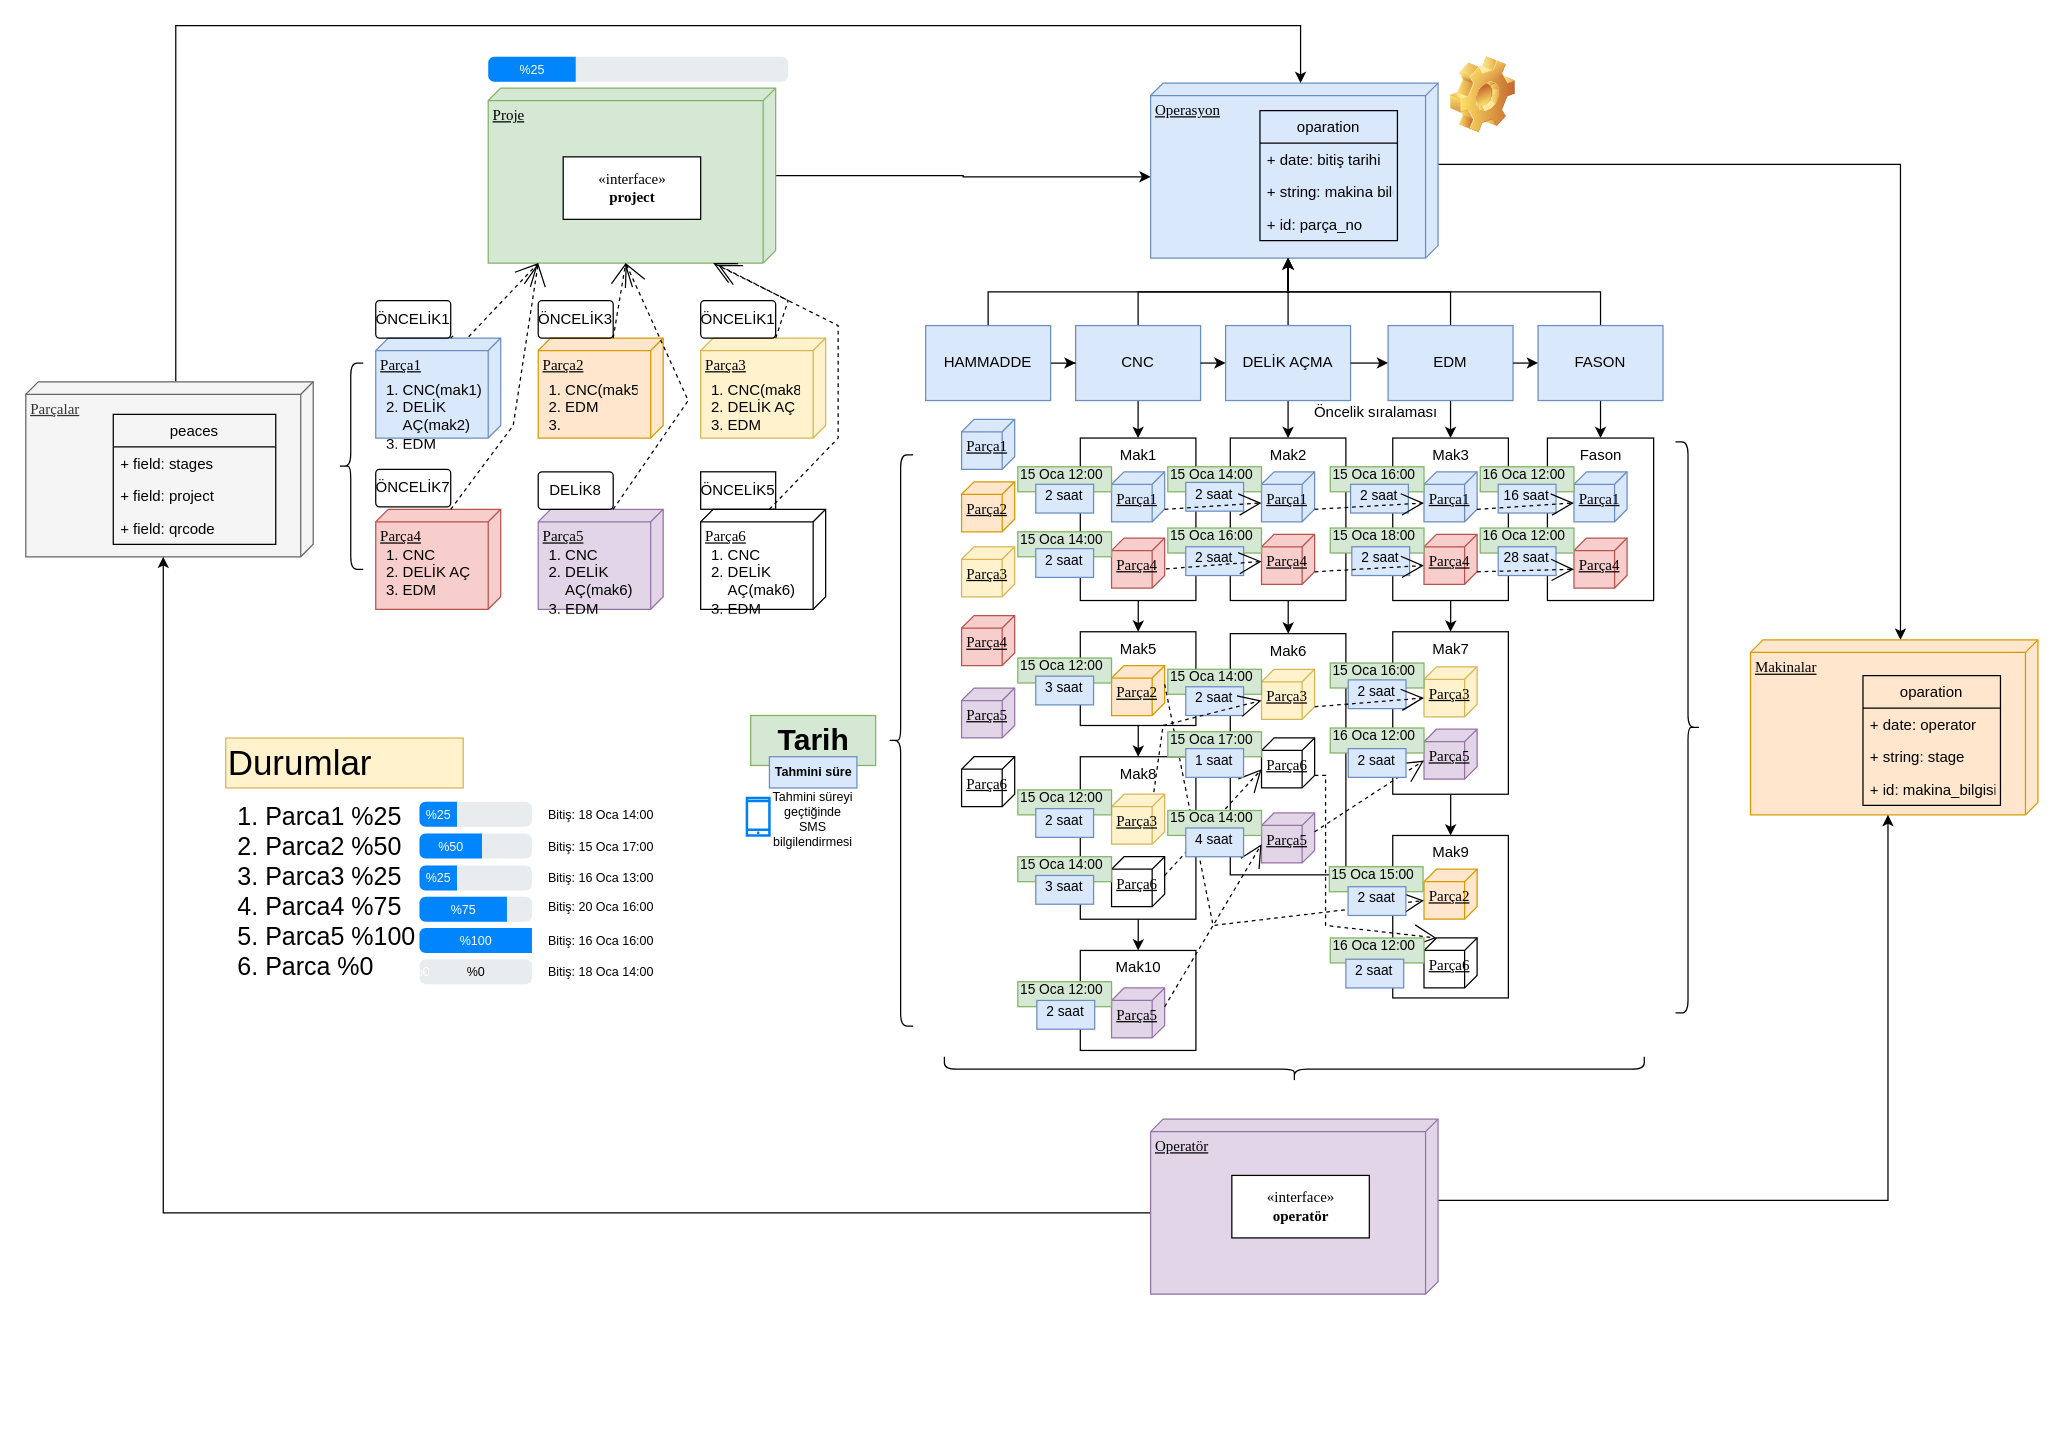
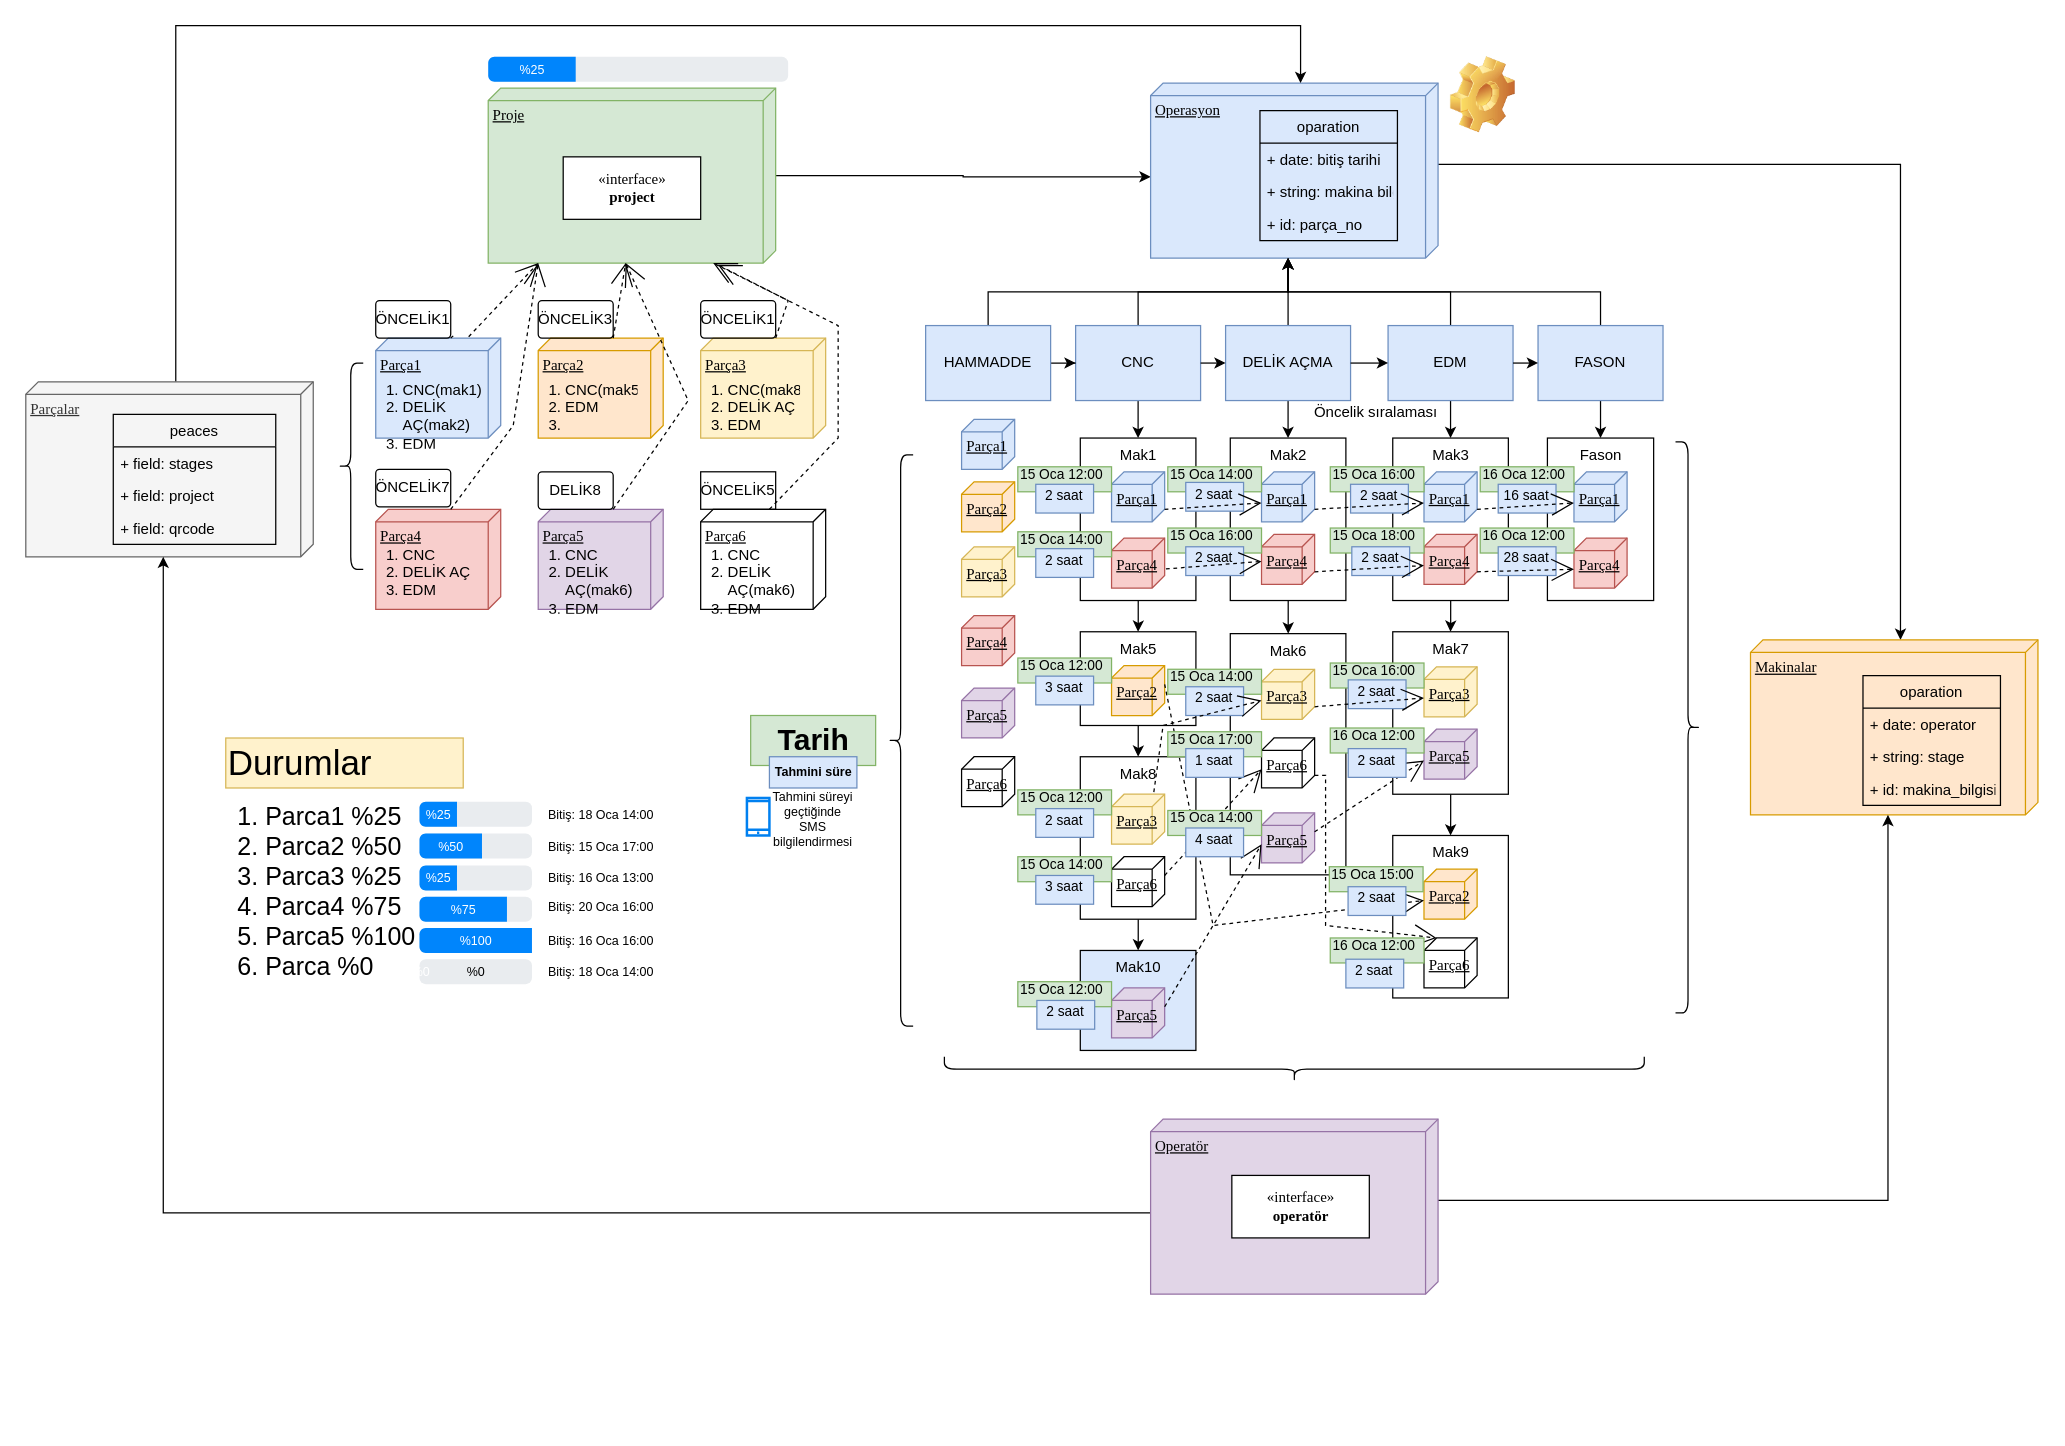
(1139, 968) -> (1139, 968)
